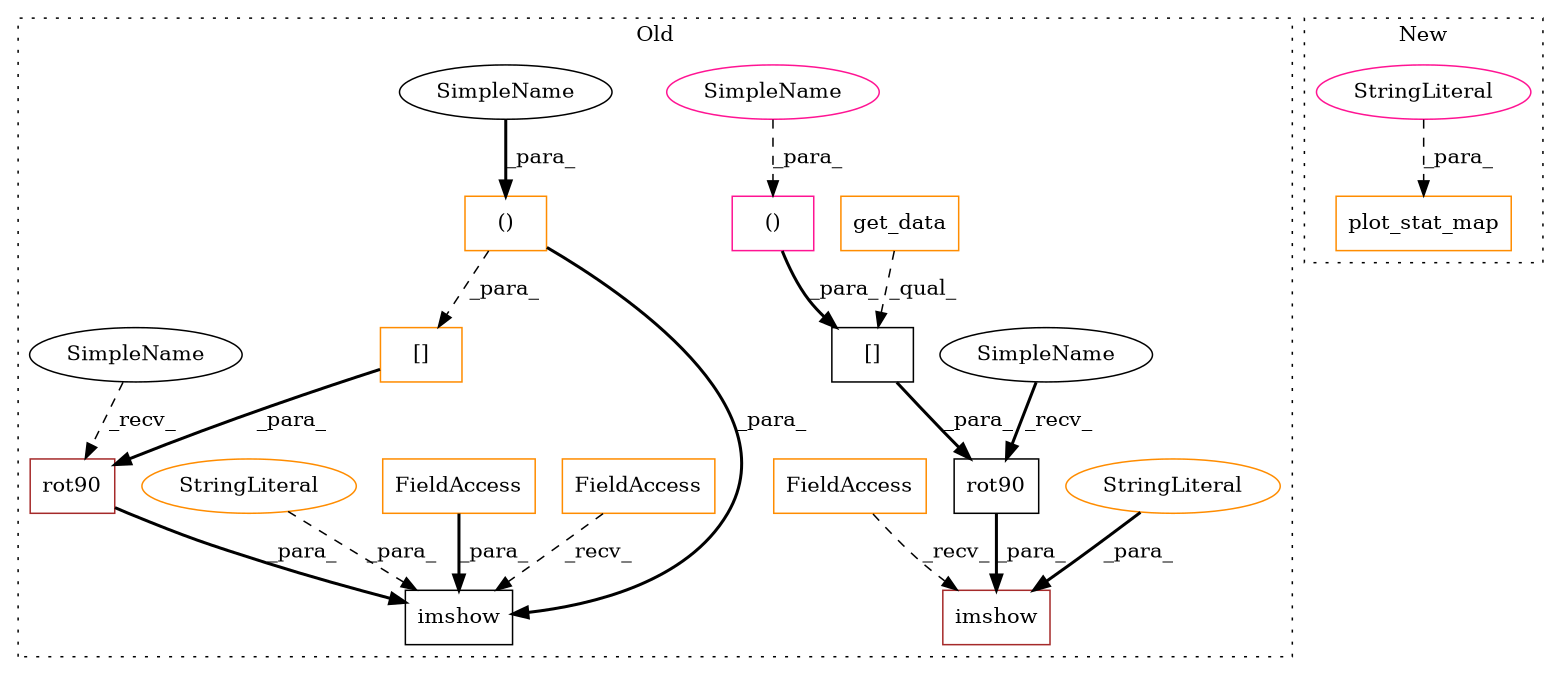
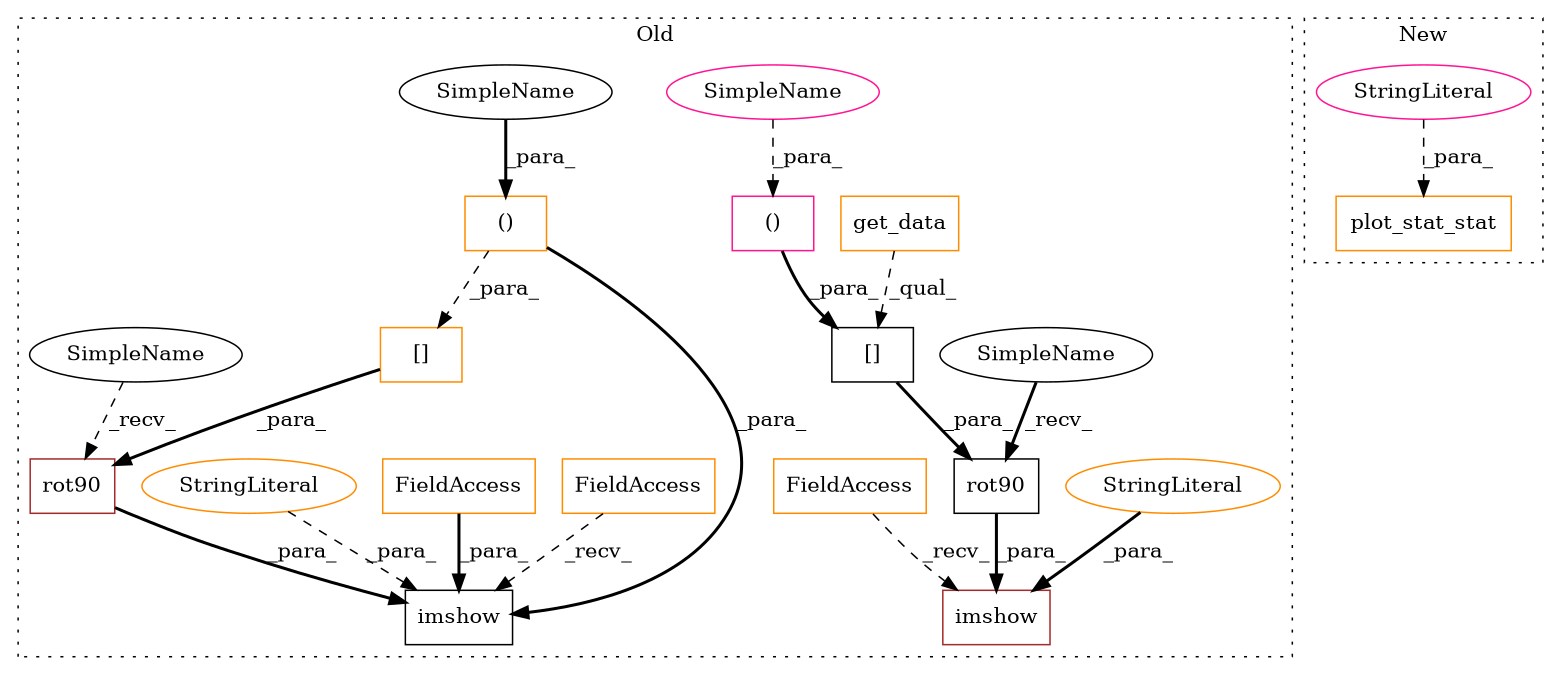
(1424, 223) -> (1424, 223)
